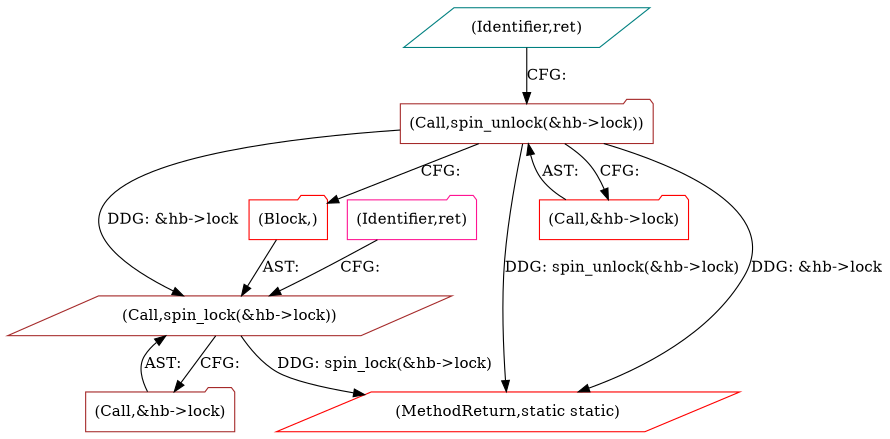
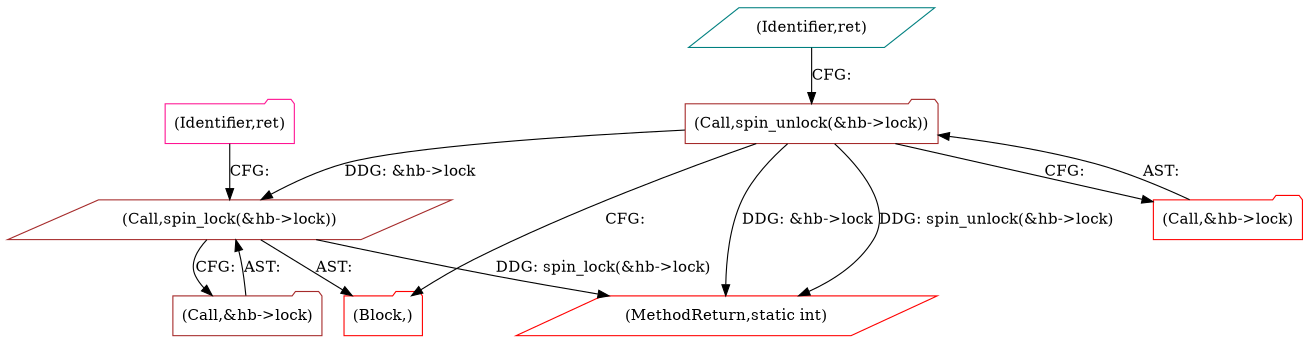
(262, 263) -> (302, 265)
(508, 412) -> (727, 316)
